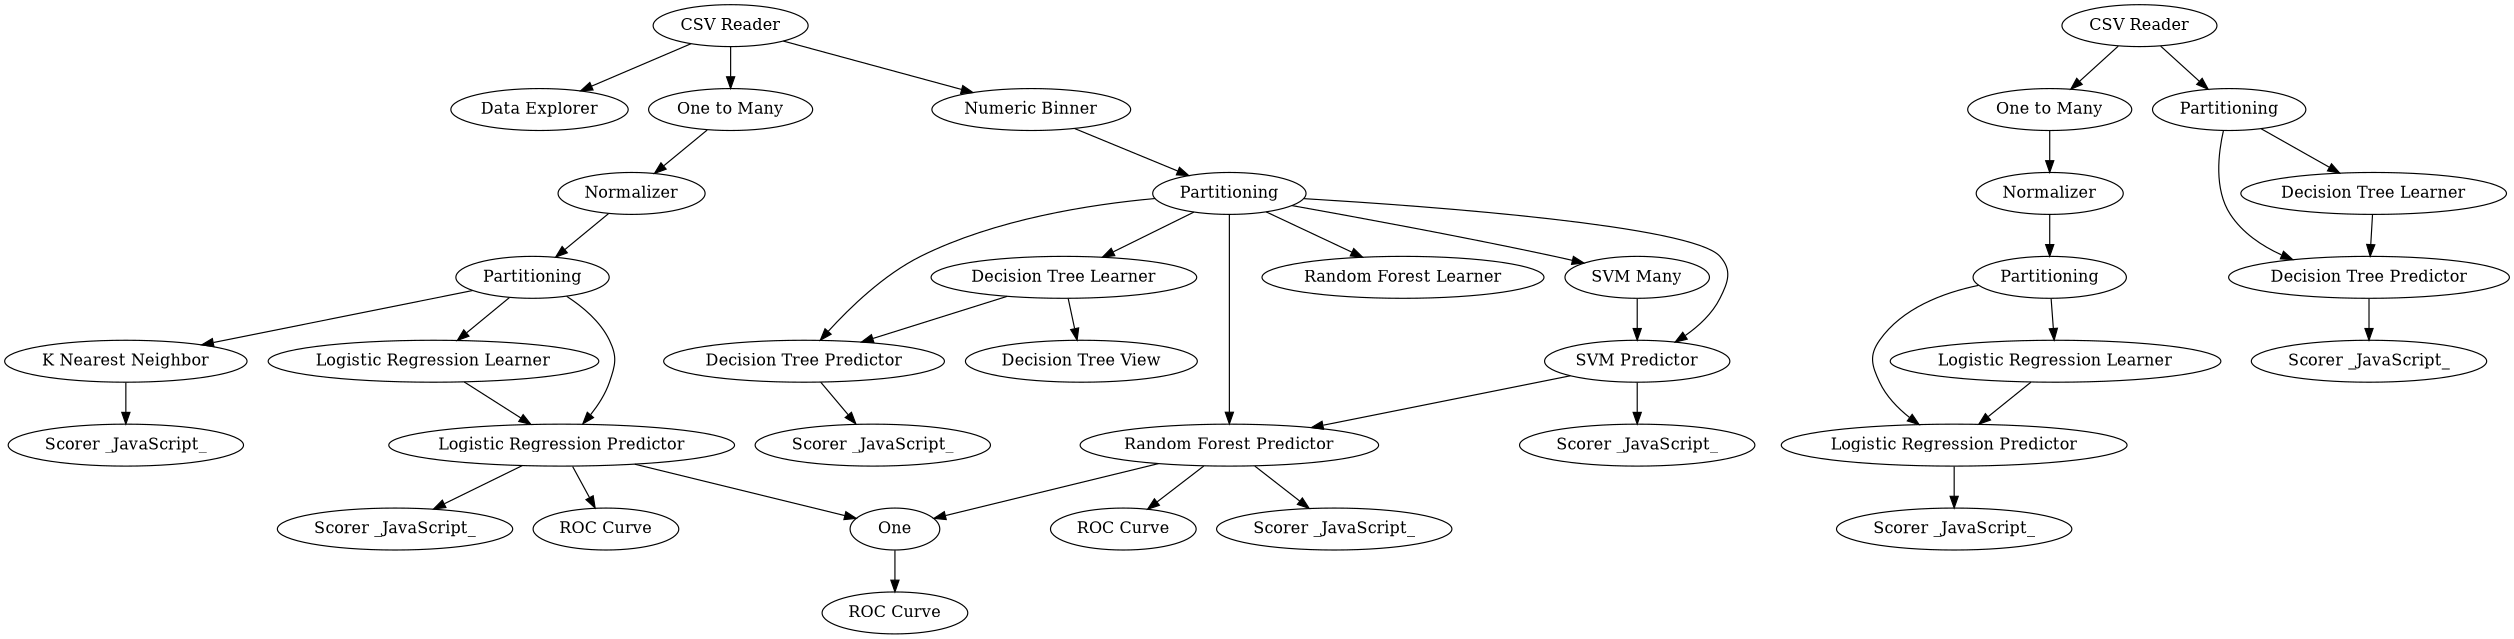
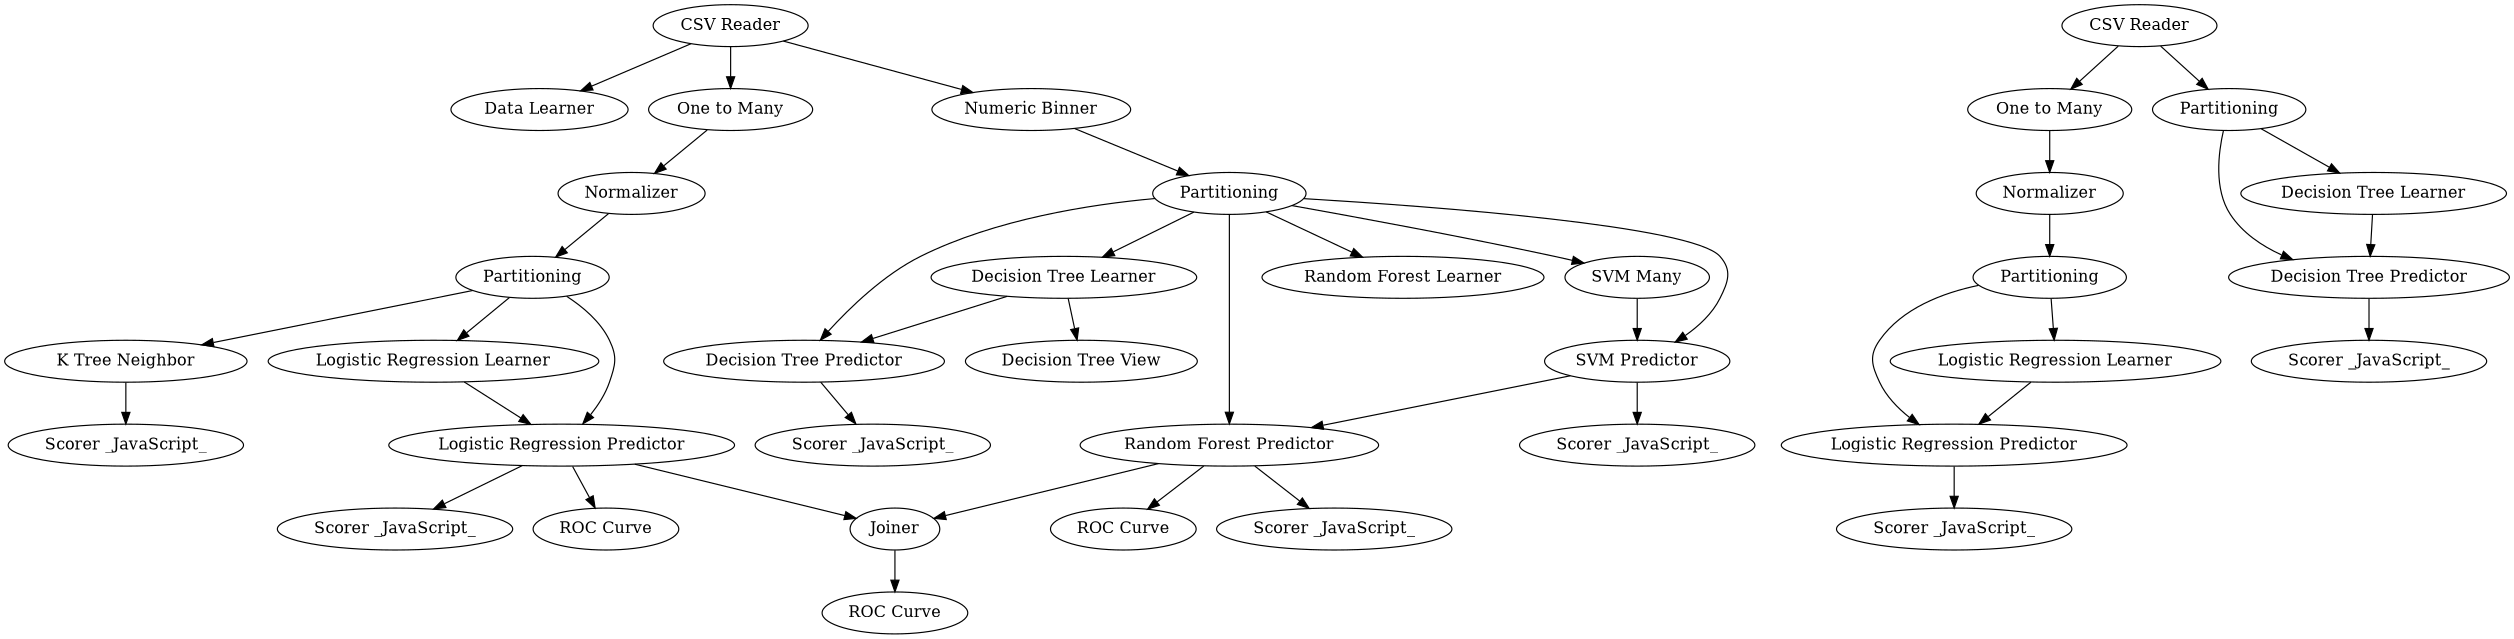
(540, 110) -> (540, 110)
(126, 361) -> (126, 361)
(895, 529) -> (895, 529)
